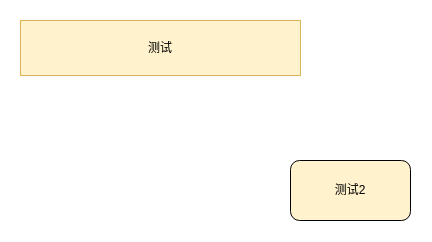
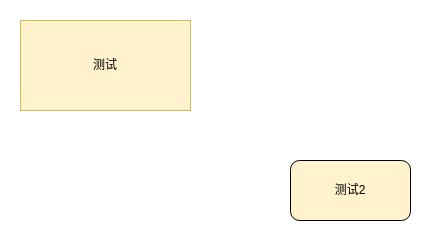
(161, 48) -> (106, 66)
